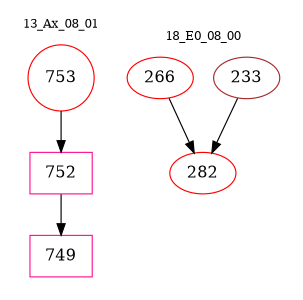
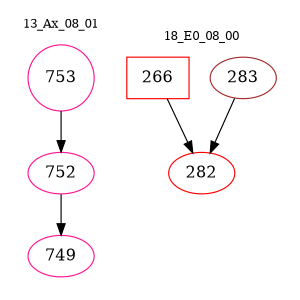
(61, 78) -> (61, 78)
(160, 78) -> (158, 78)
(247, 78) -> (243, 78)
(61, 173) -> (61, 173)
(61, 256) -> (61, 256)
